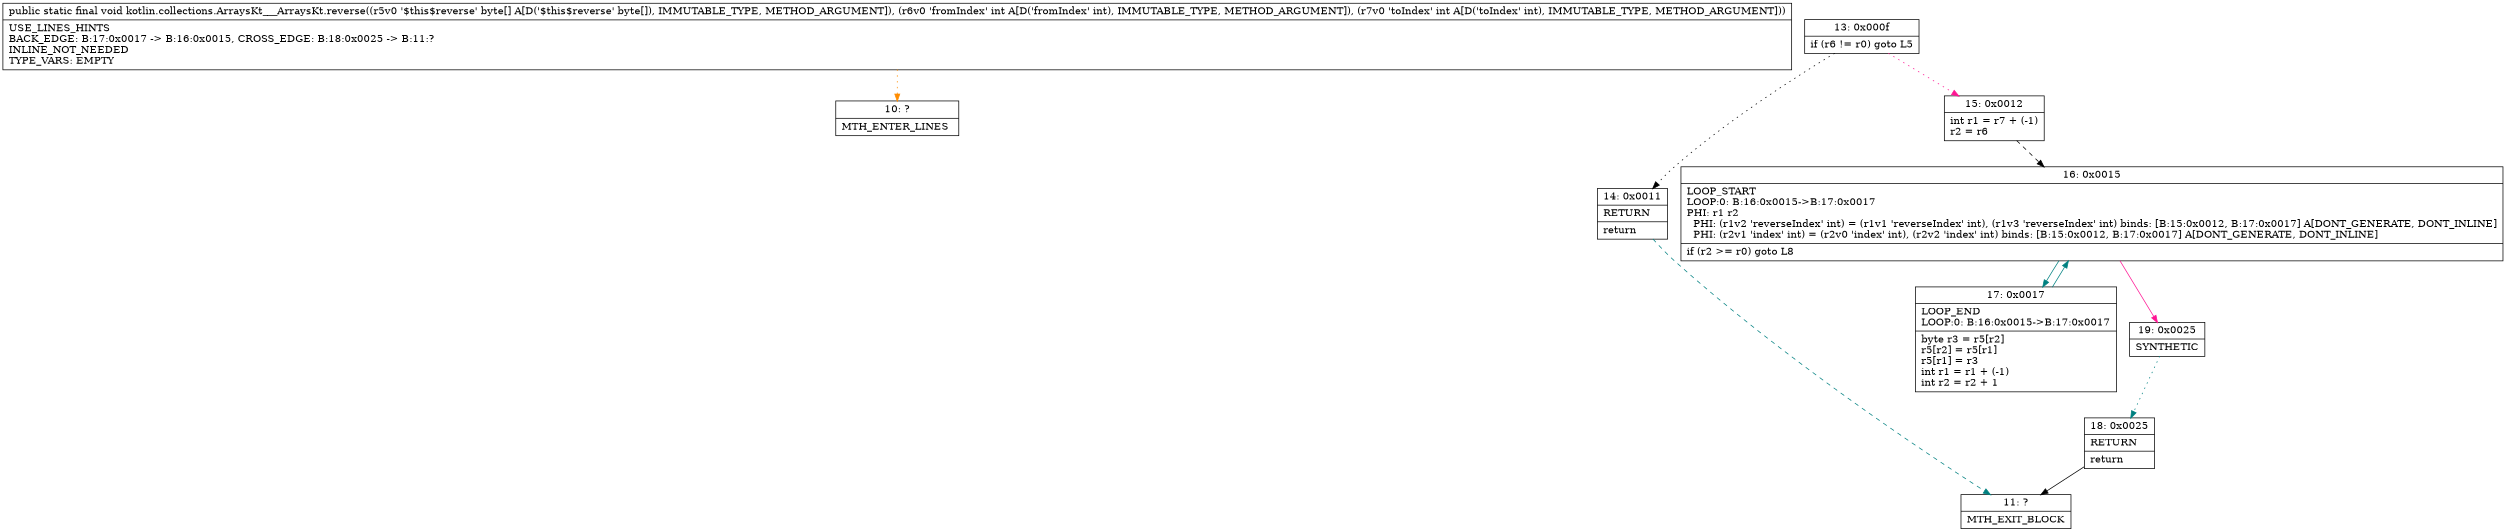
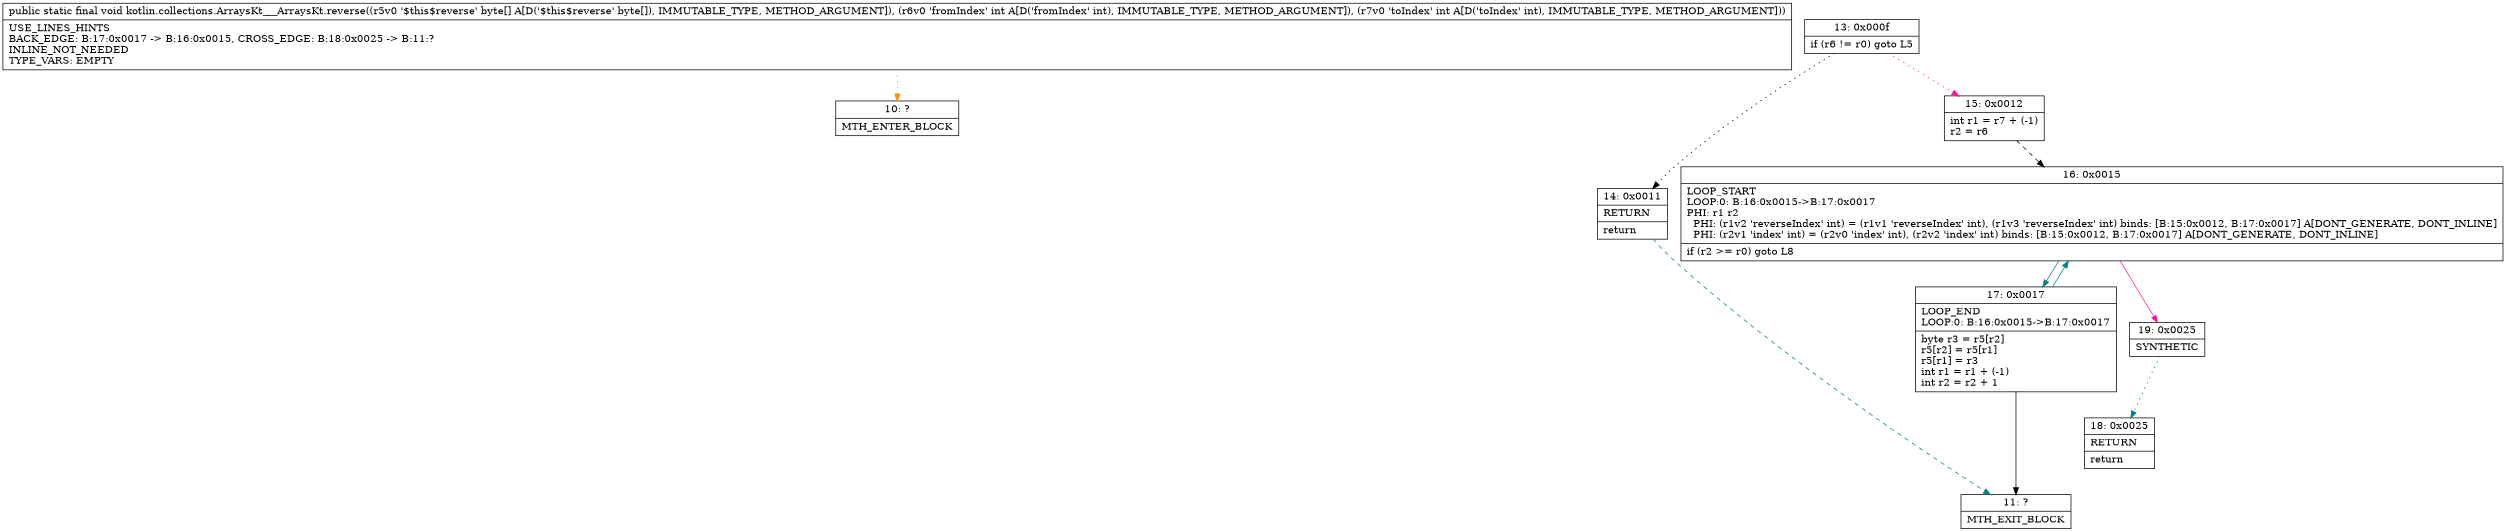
(895, 127) -> (897, 127)
(2066, 479) -> (2016, 440)
